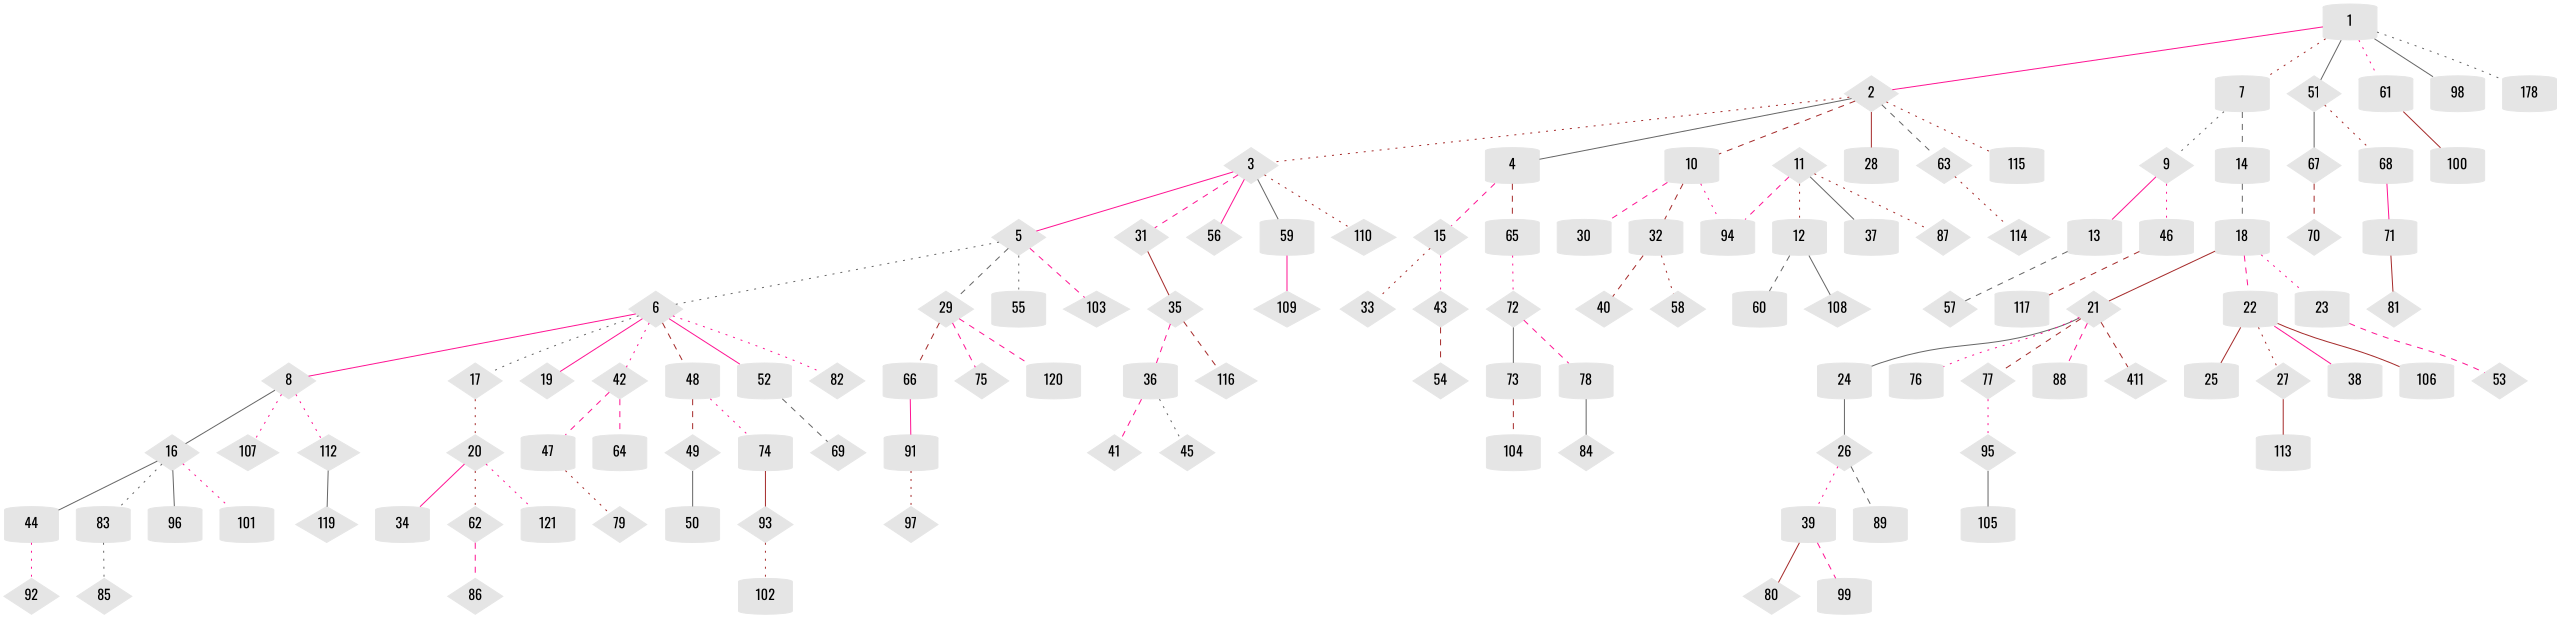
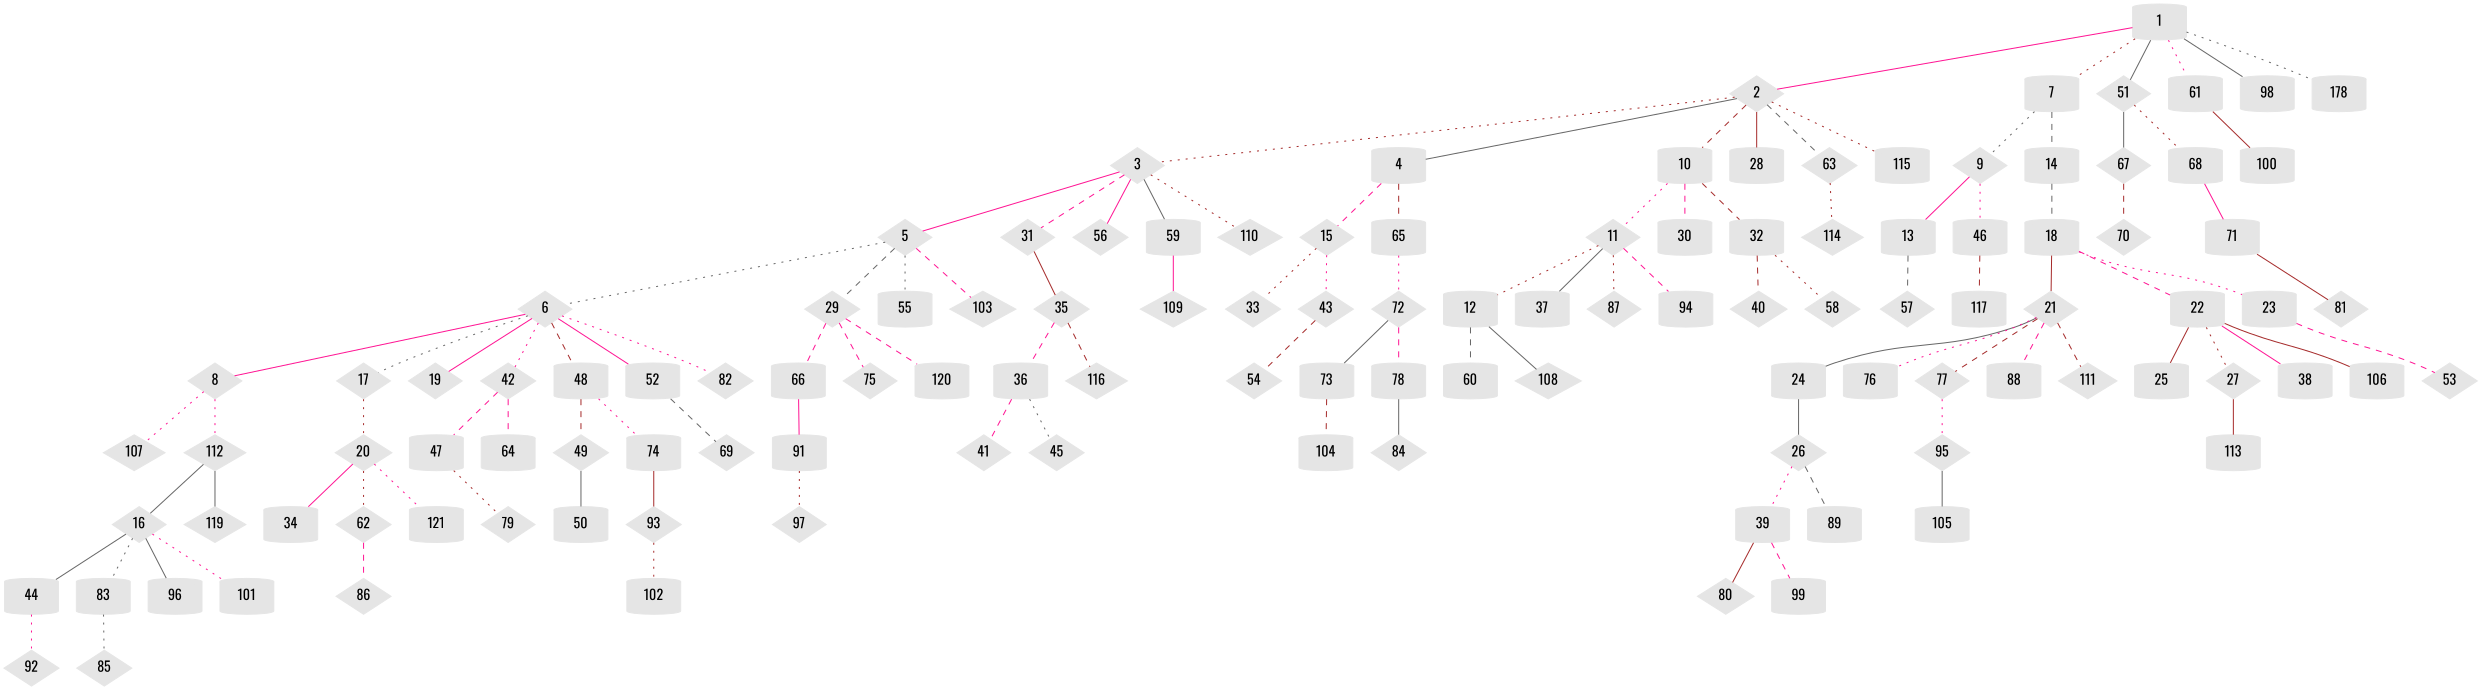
(1710, 202) -> (1646, 205)
(929, 343) -> (816, 343)
(2136, 381) -> (2088, 381)
(230, 417) -> (177, 489)
